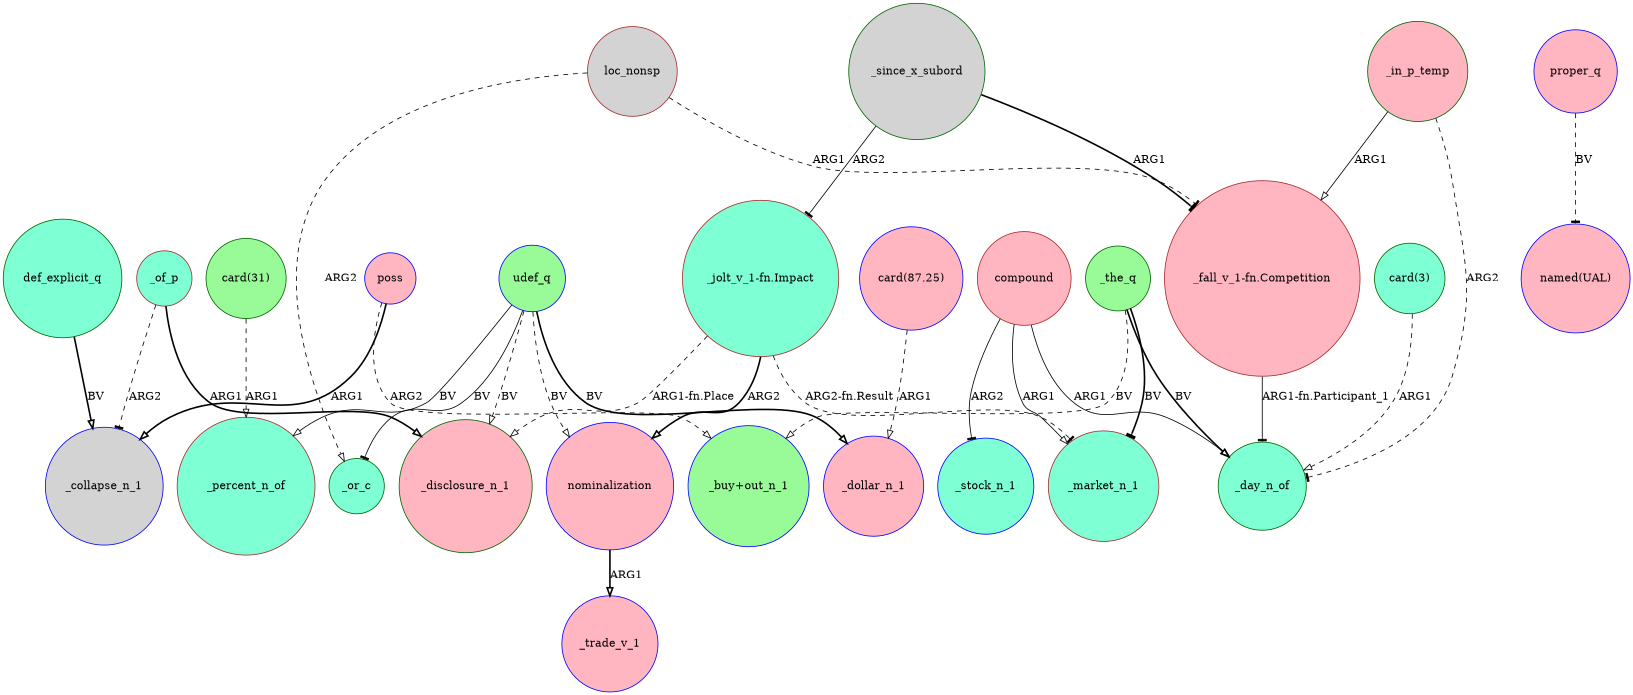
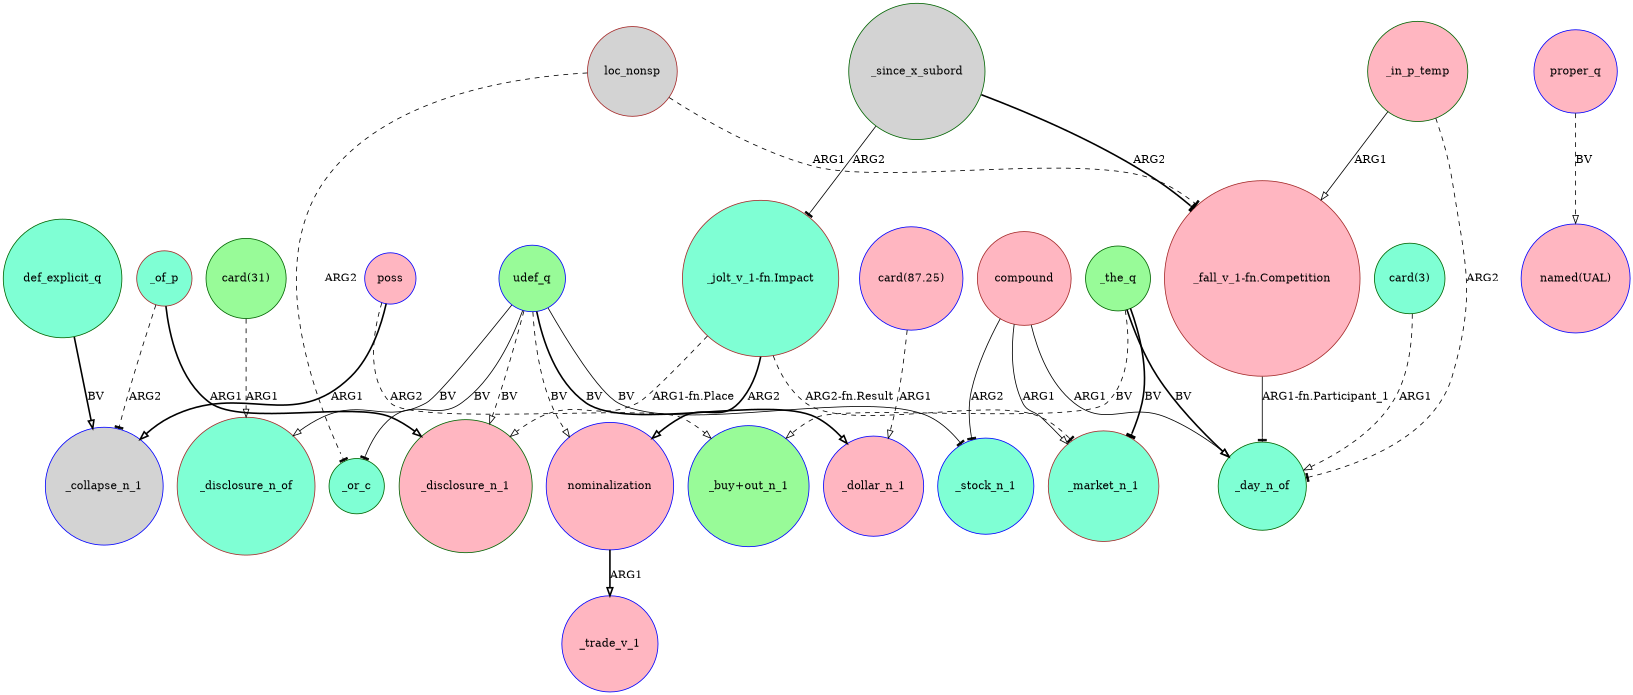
(1150, 160) -> (1150, 160)
(1576, 166) -> (1576, 166)
(327, 178) -> (327, 178)
none -> (804, 409)
(246, 486) -> (246, 486)
